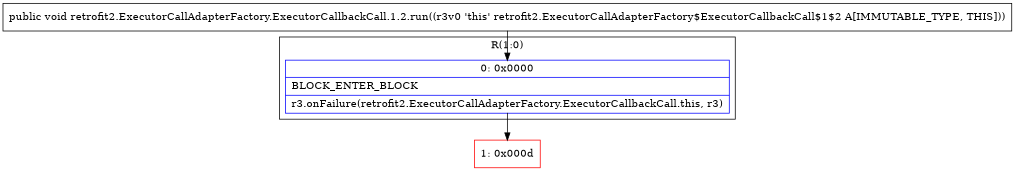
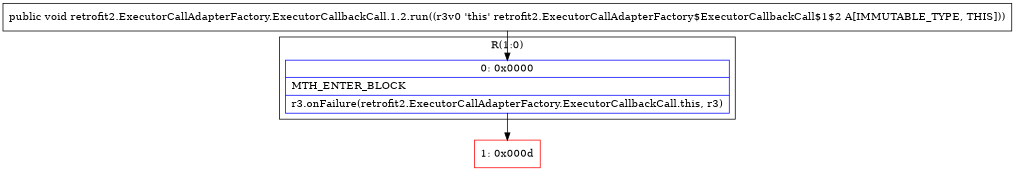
(355, 86) -> (349, 86)
